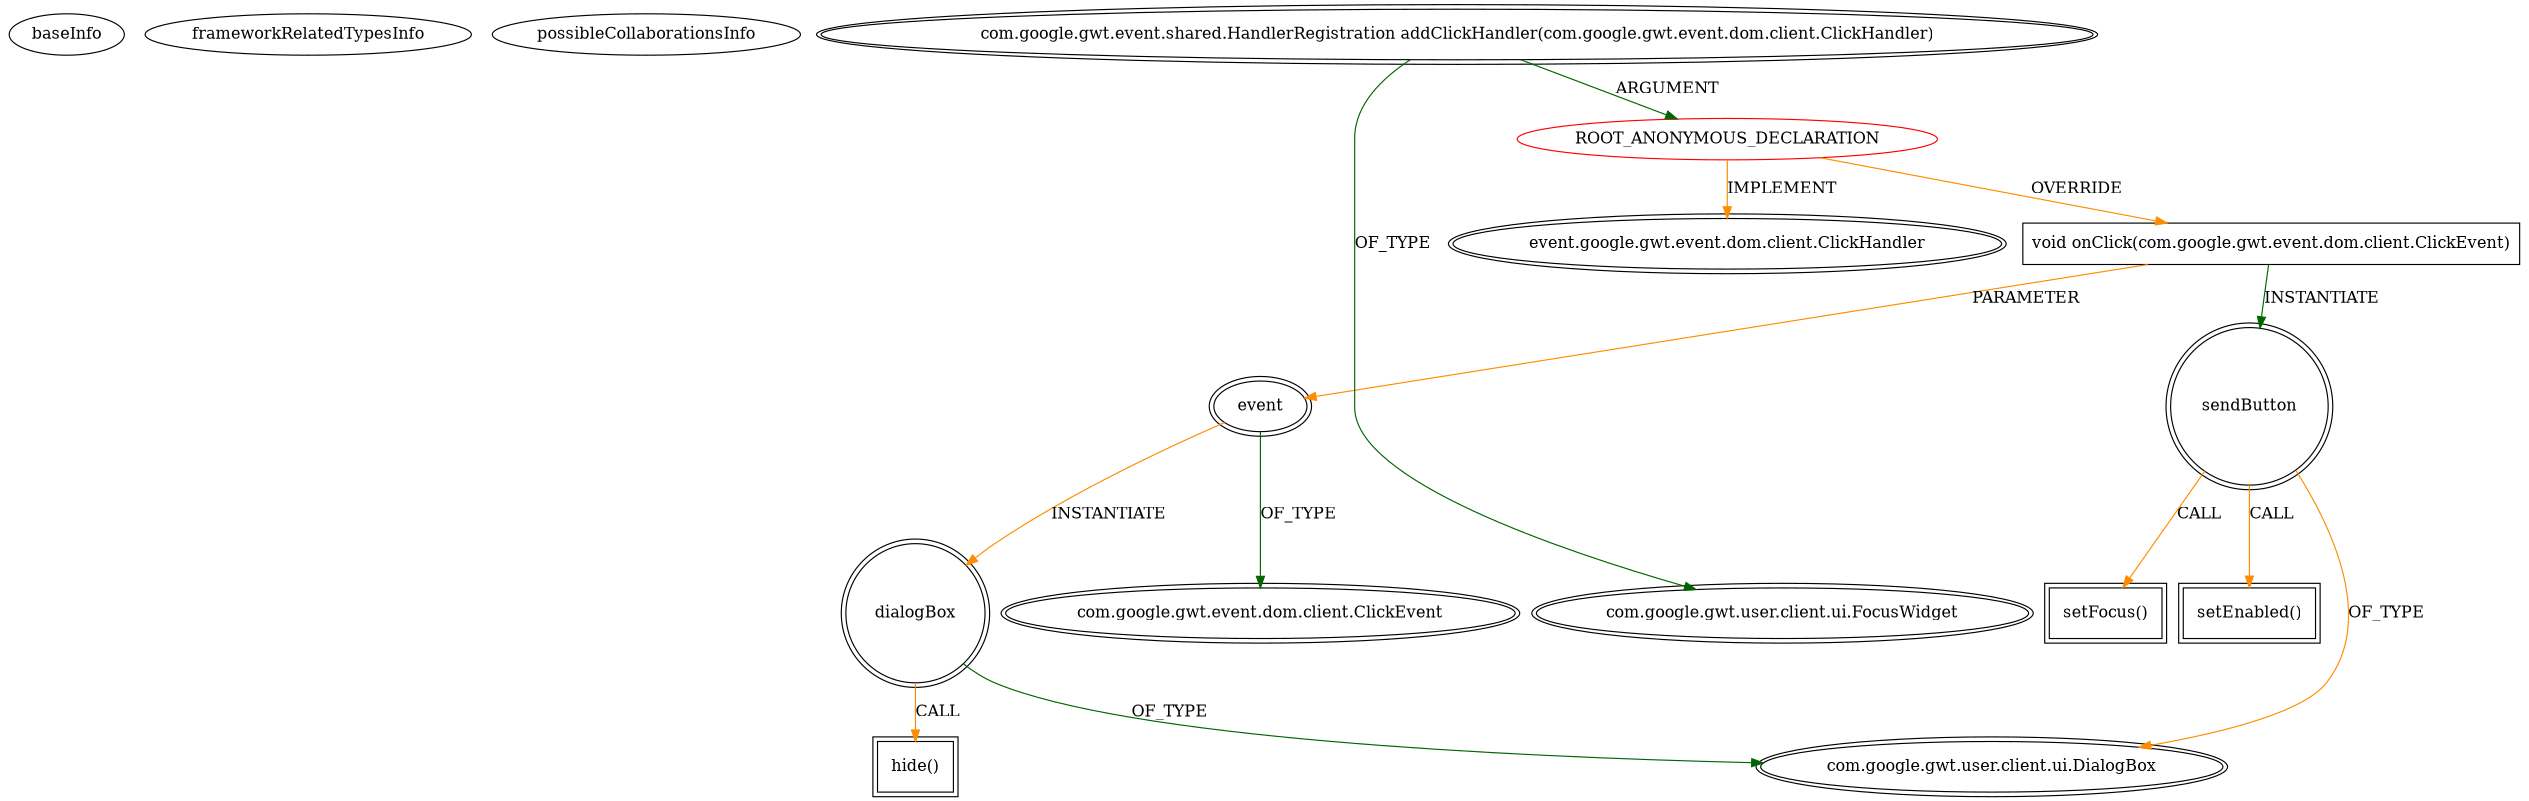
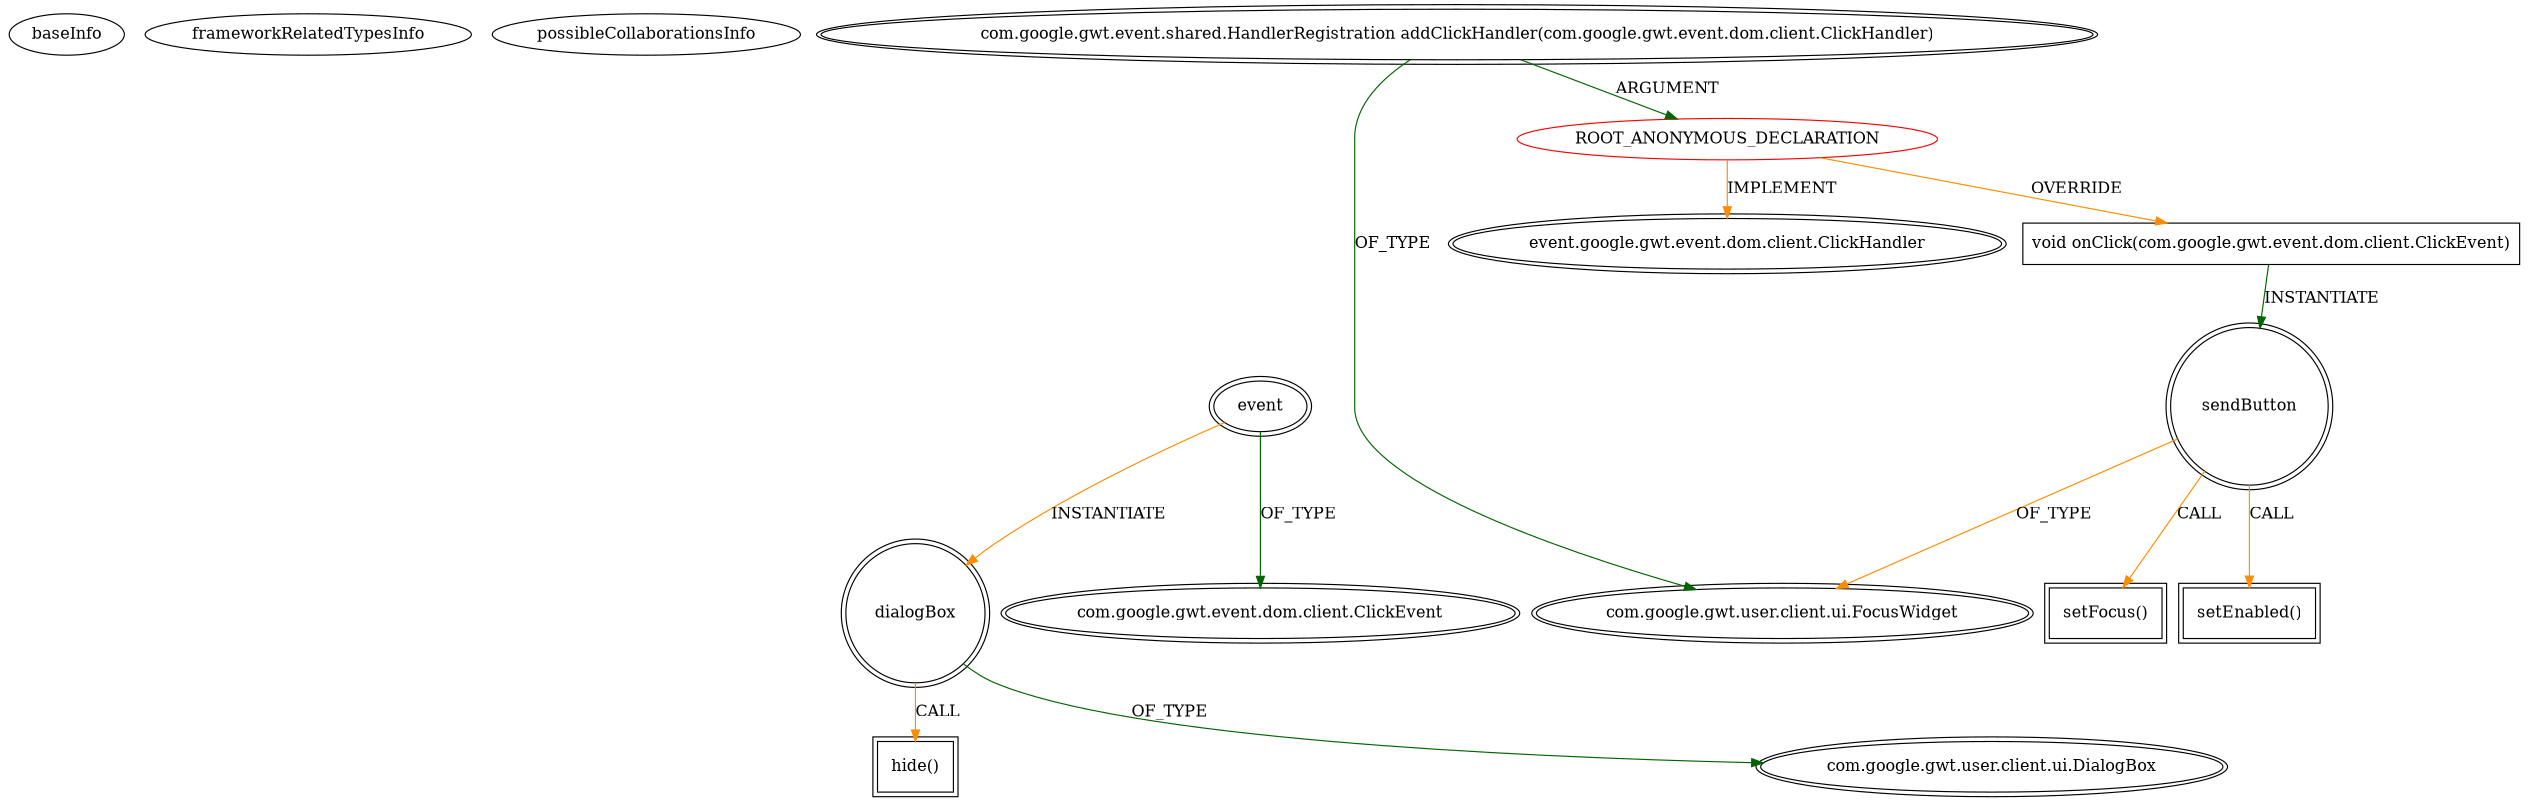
(1732, 330) -> none
(2336, 666) -> (2012, 511)
